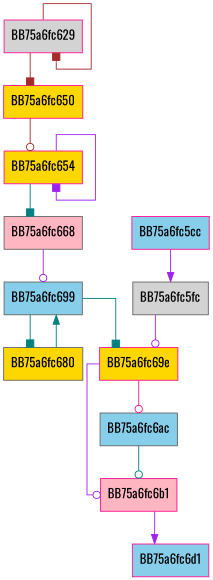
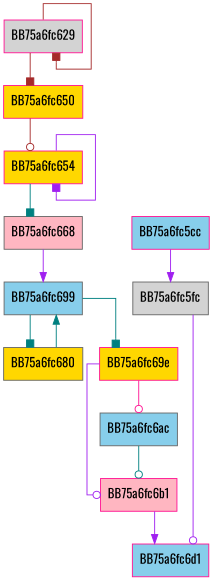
(43, 262) -> (43, 262)
(155, 327) -> (193, 426)
